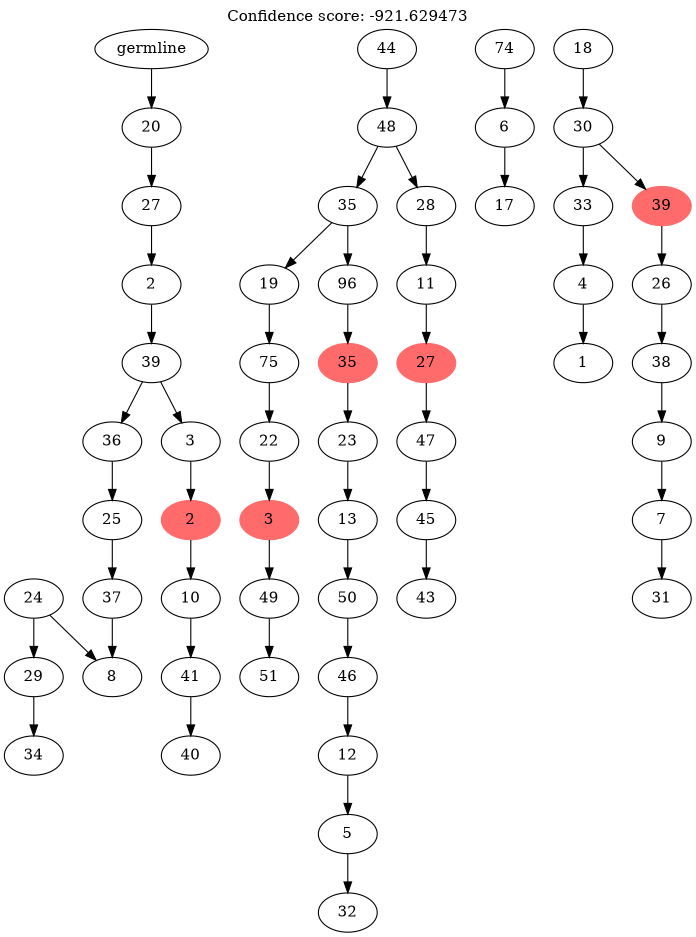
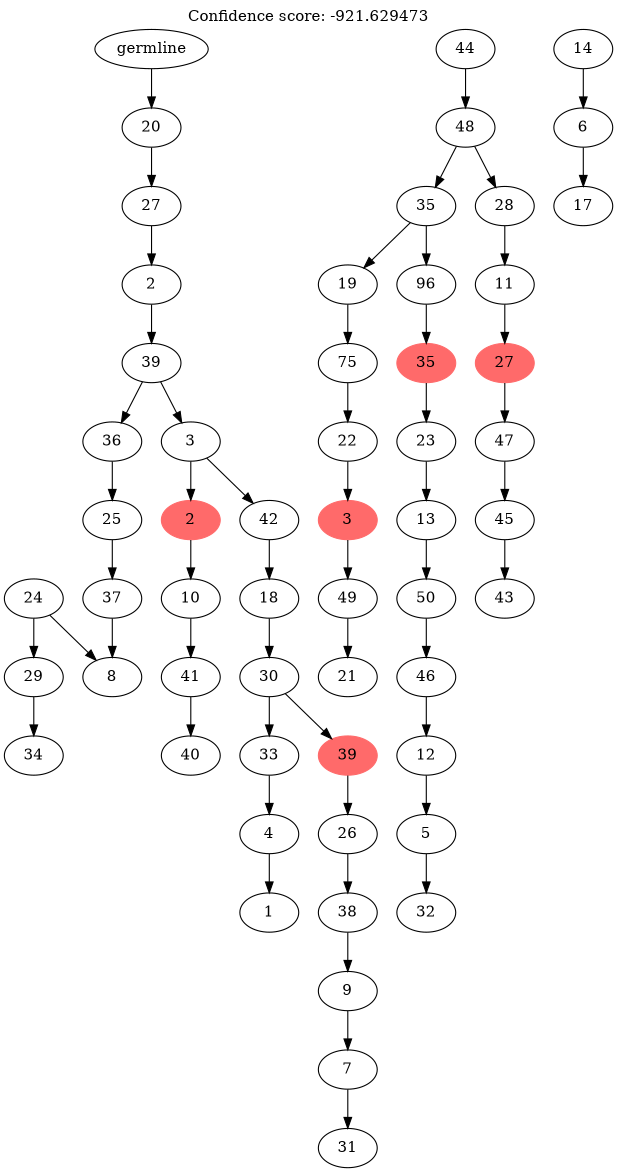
(505, 49) -> (583, 49)
none -> (269, 520)
(269, 677) -> (348, 677)
